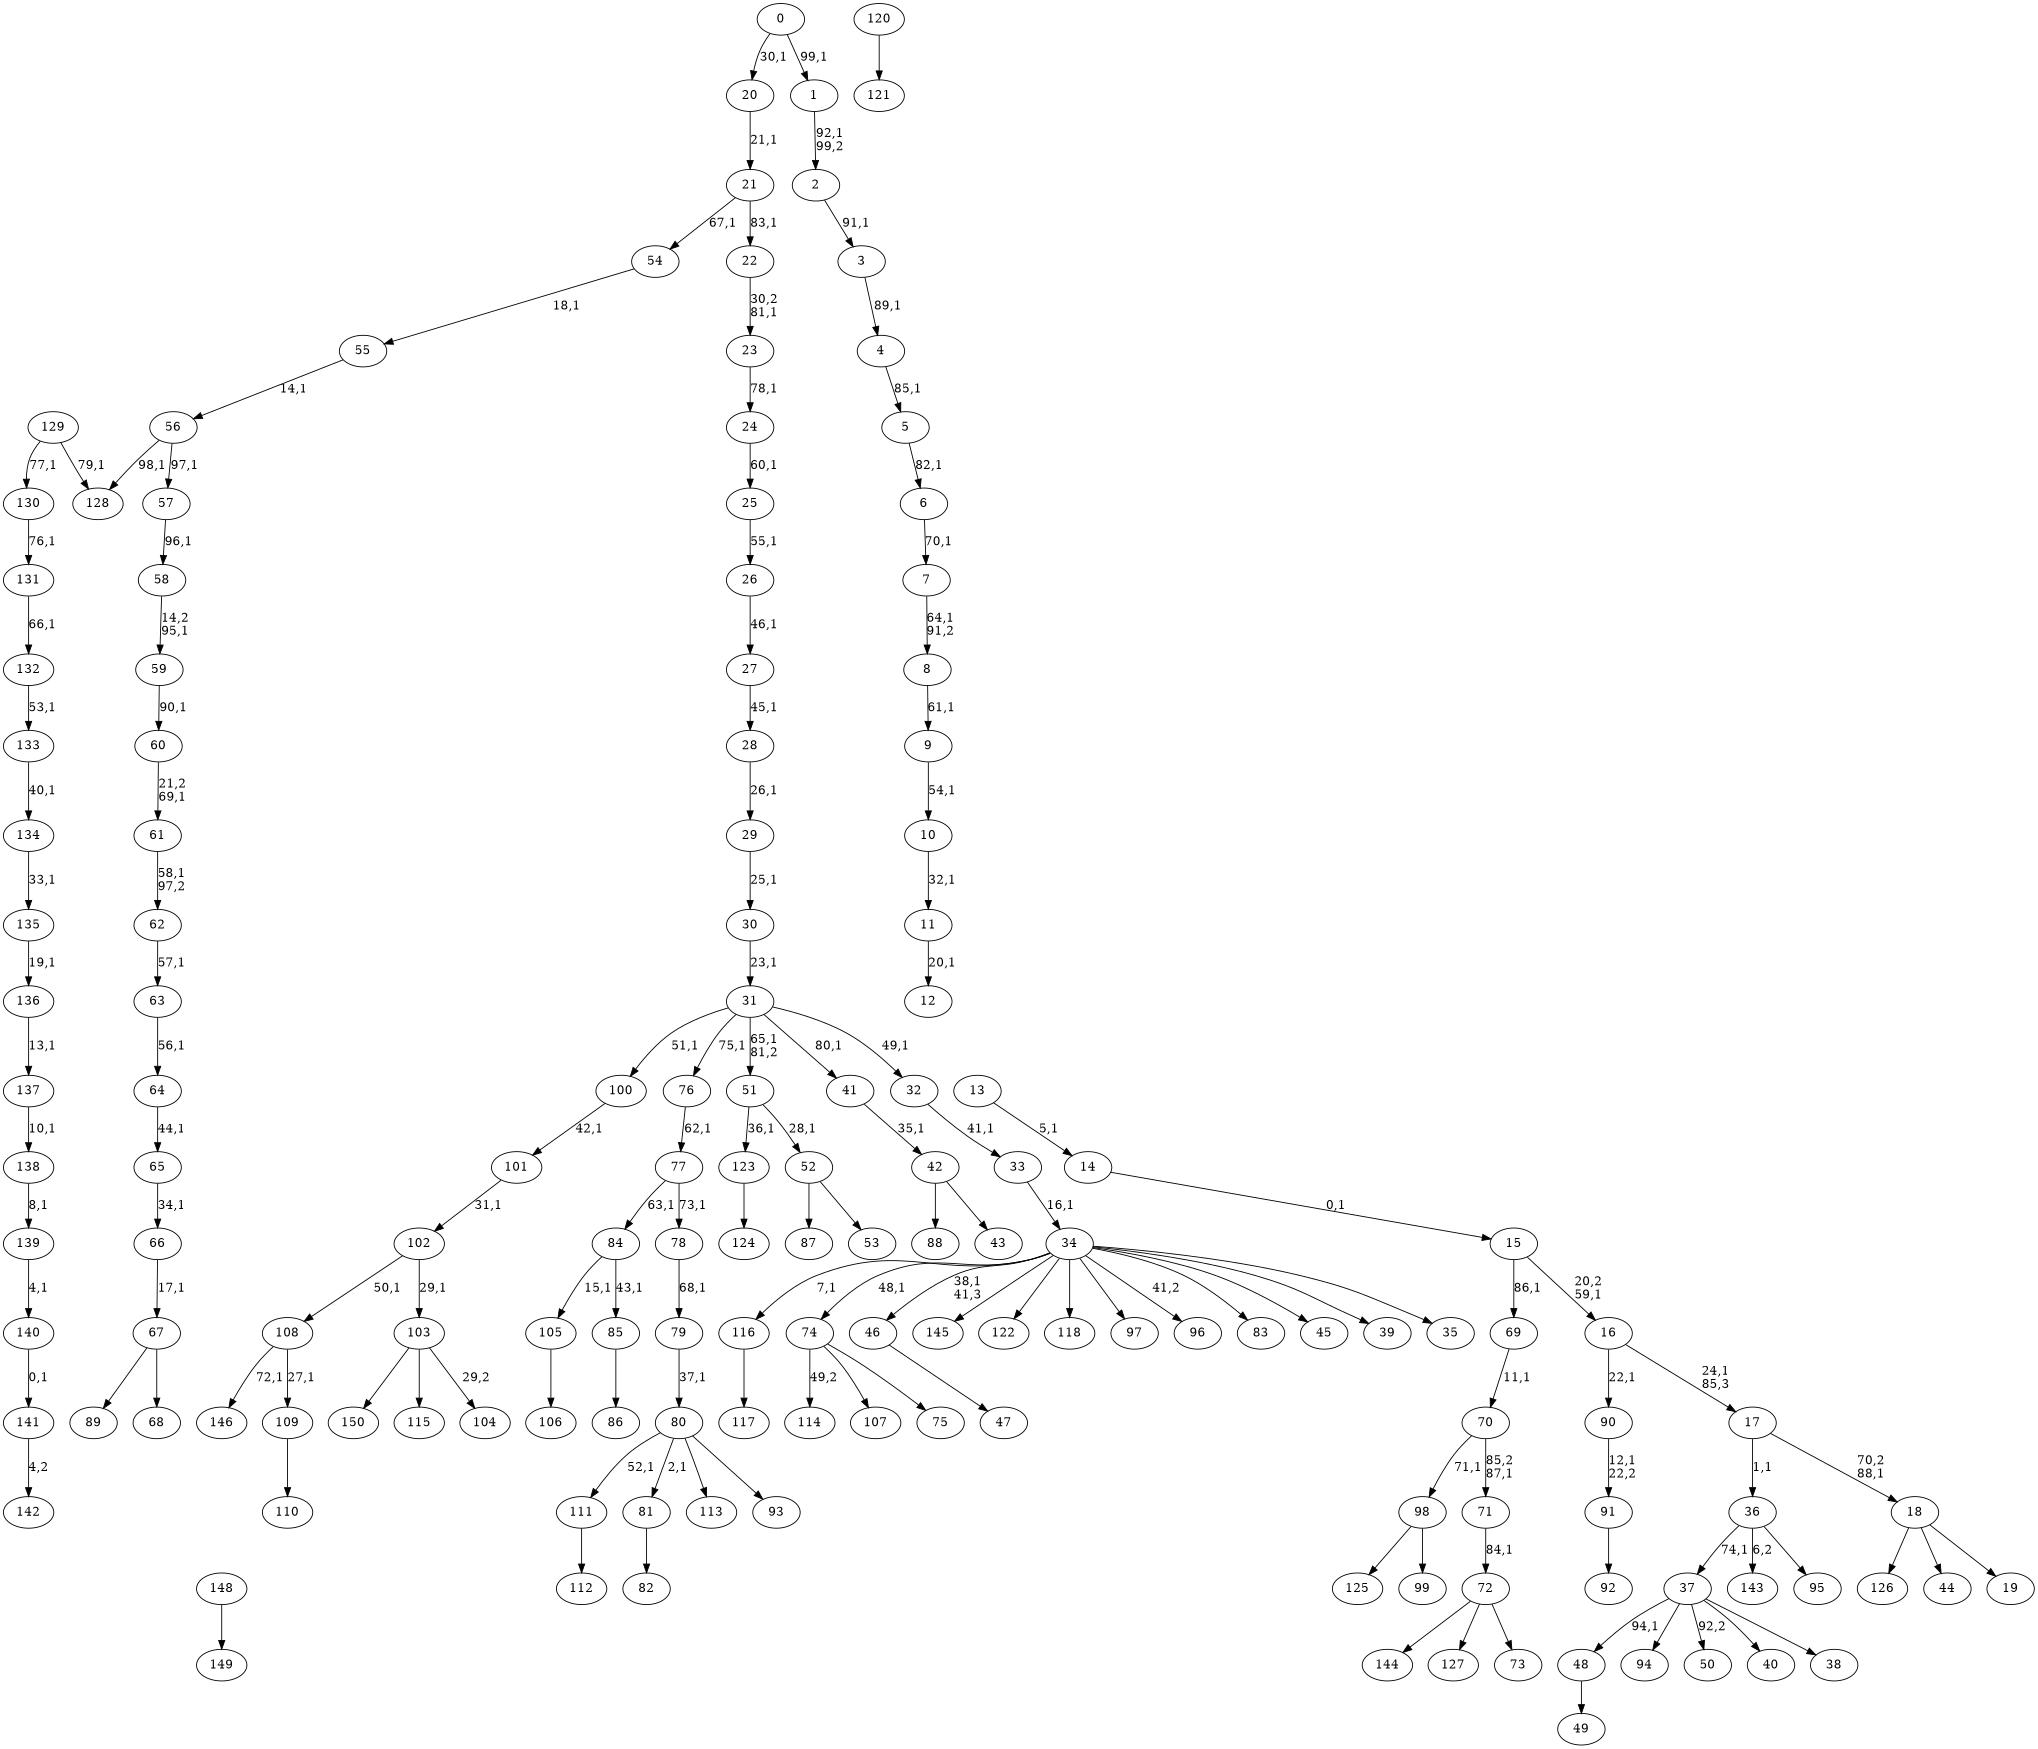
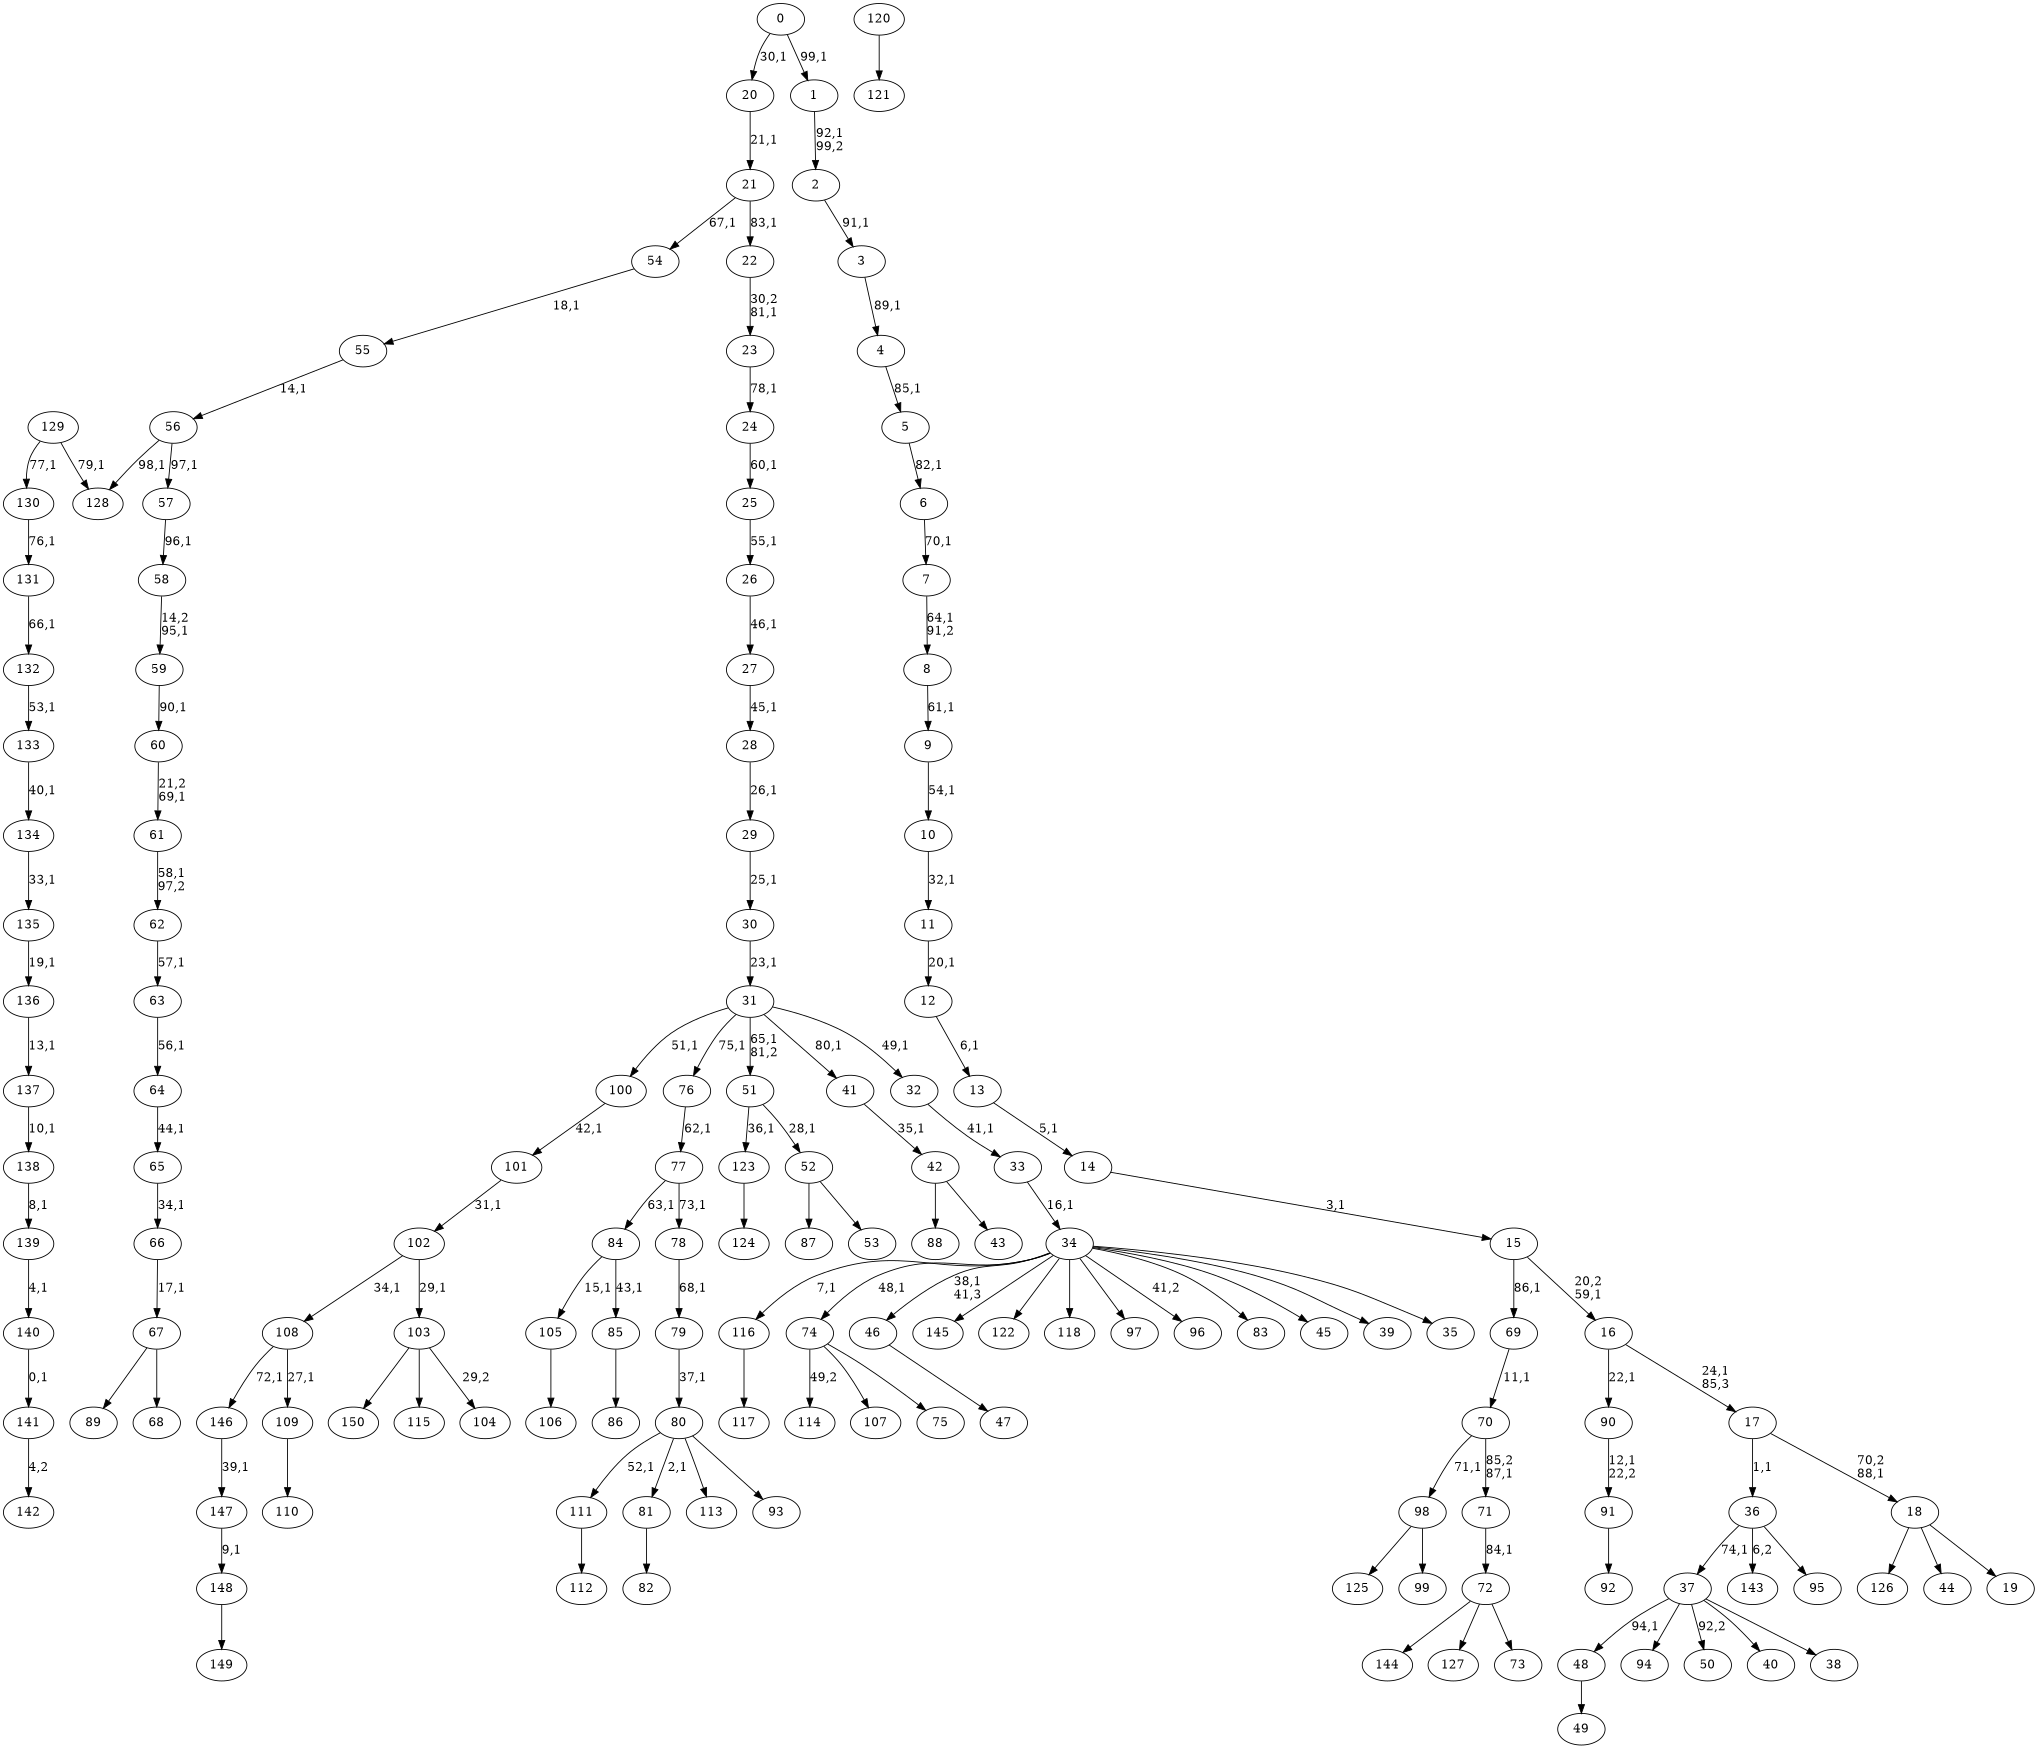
none -> (951, 1042)
(1336, 1206) -> (1336, 1206)
(388, 1289) -> (388, 1289)
none -> (222, 1512)
